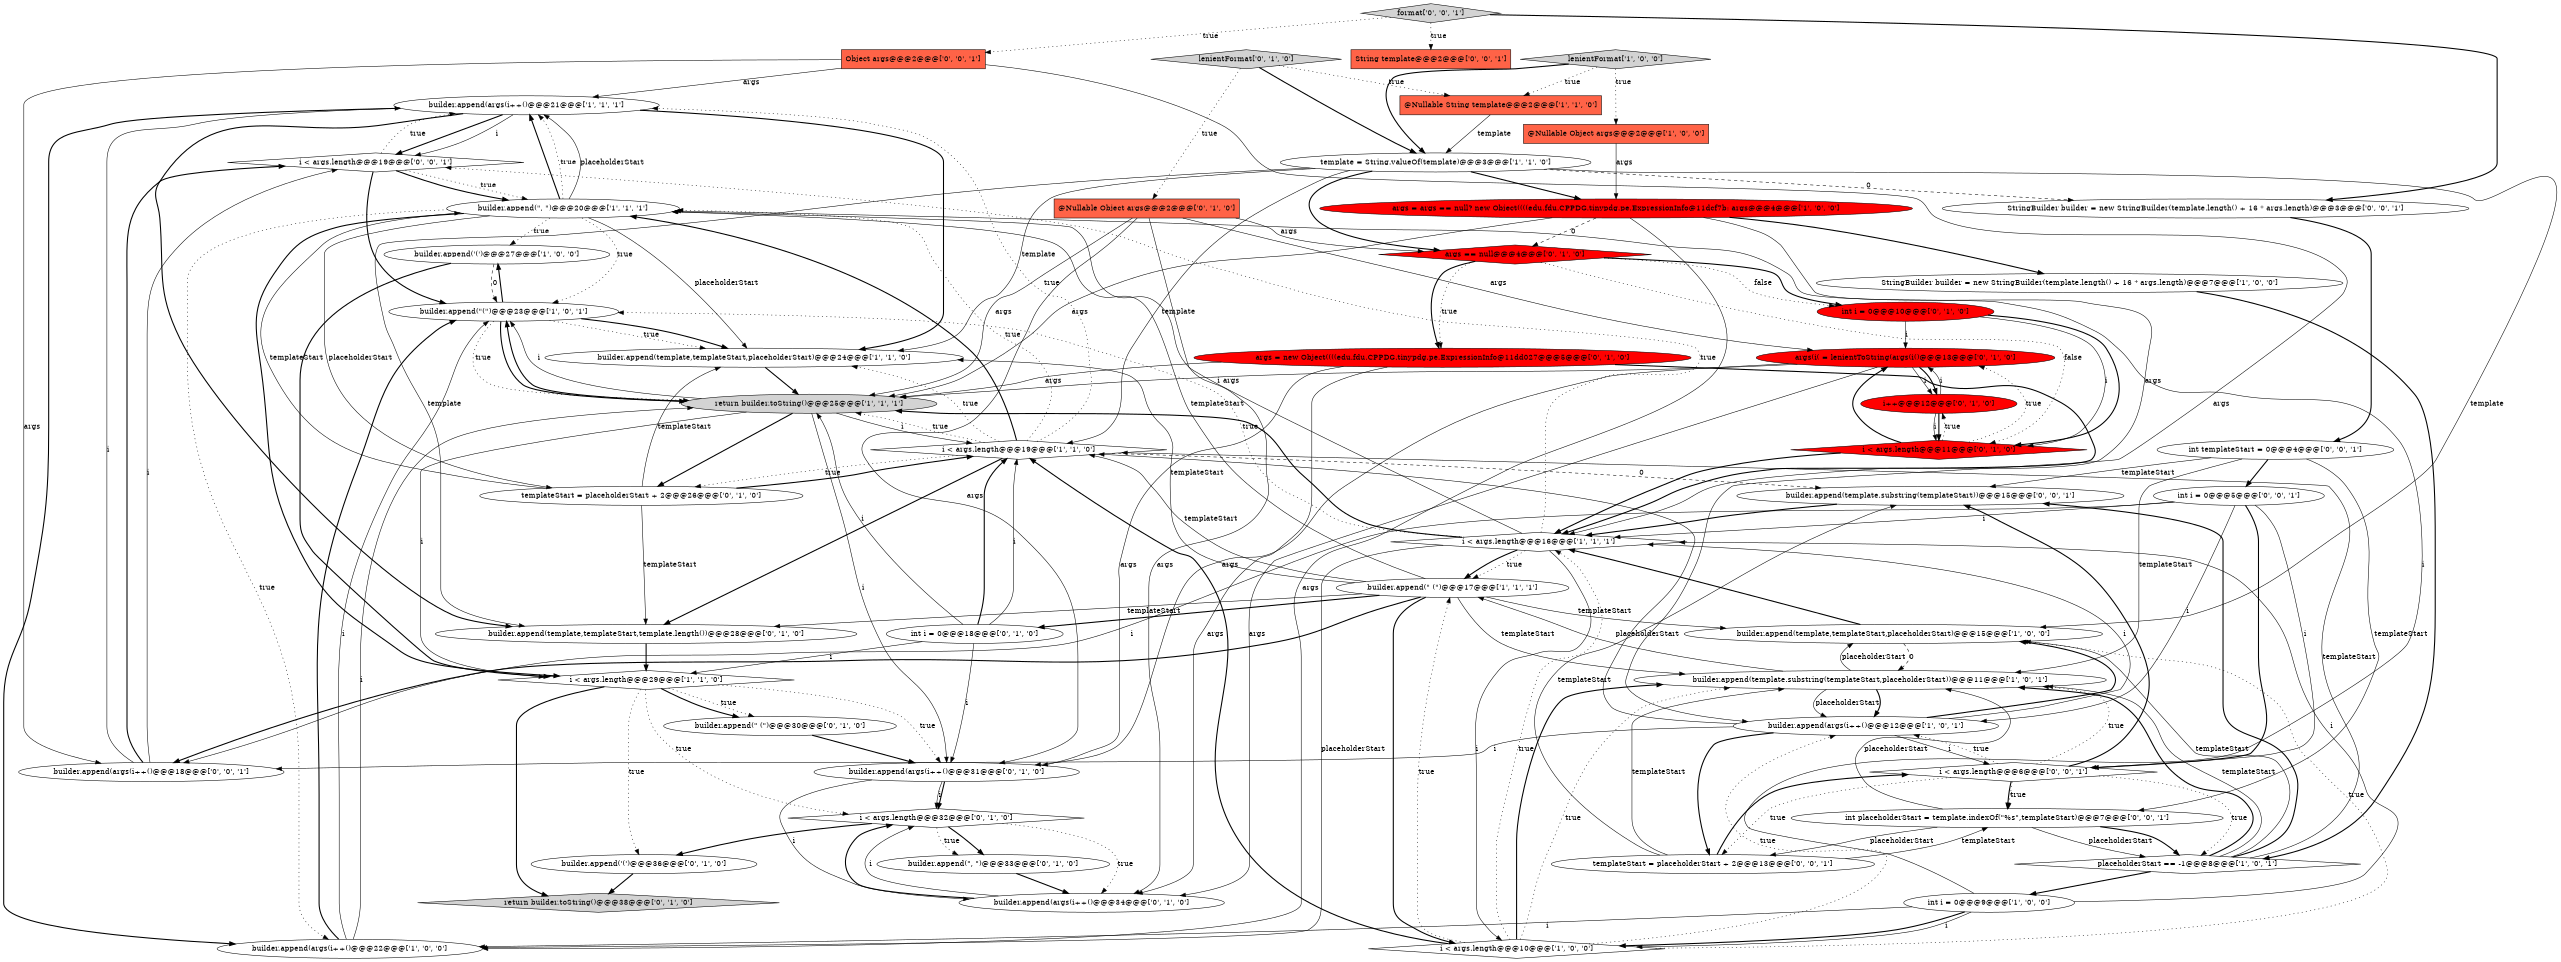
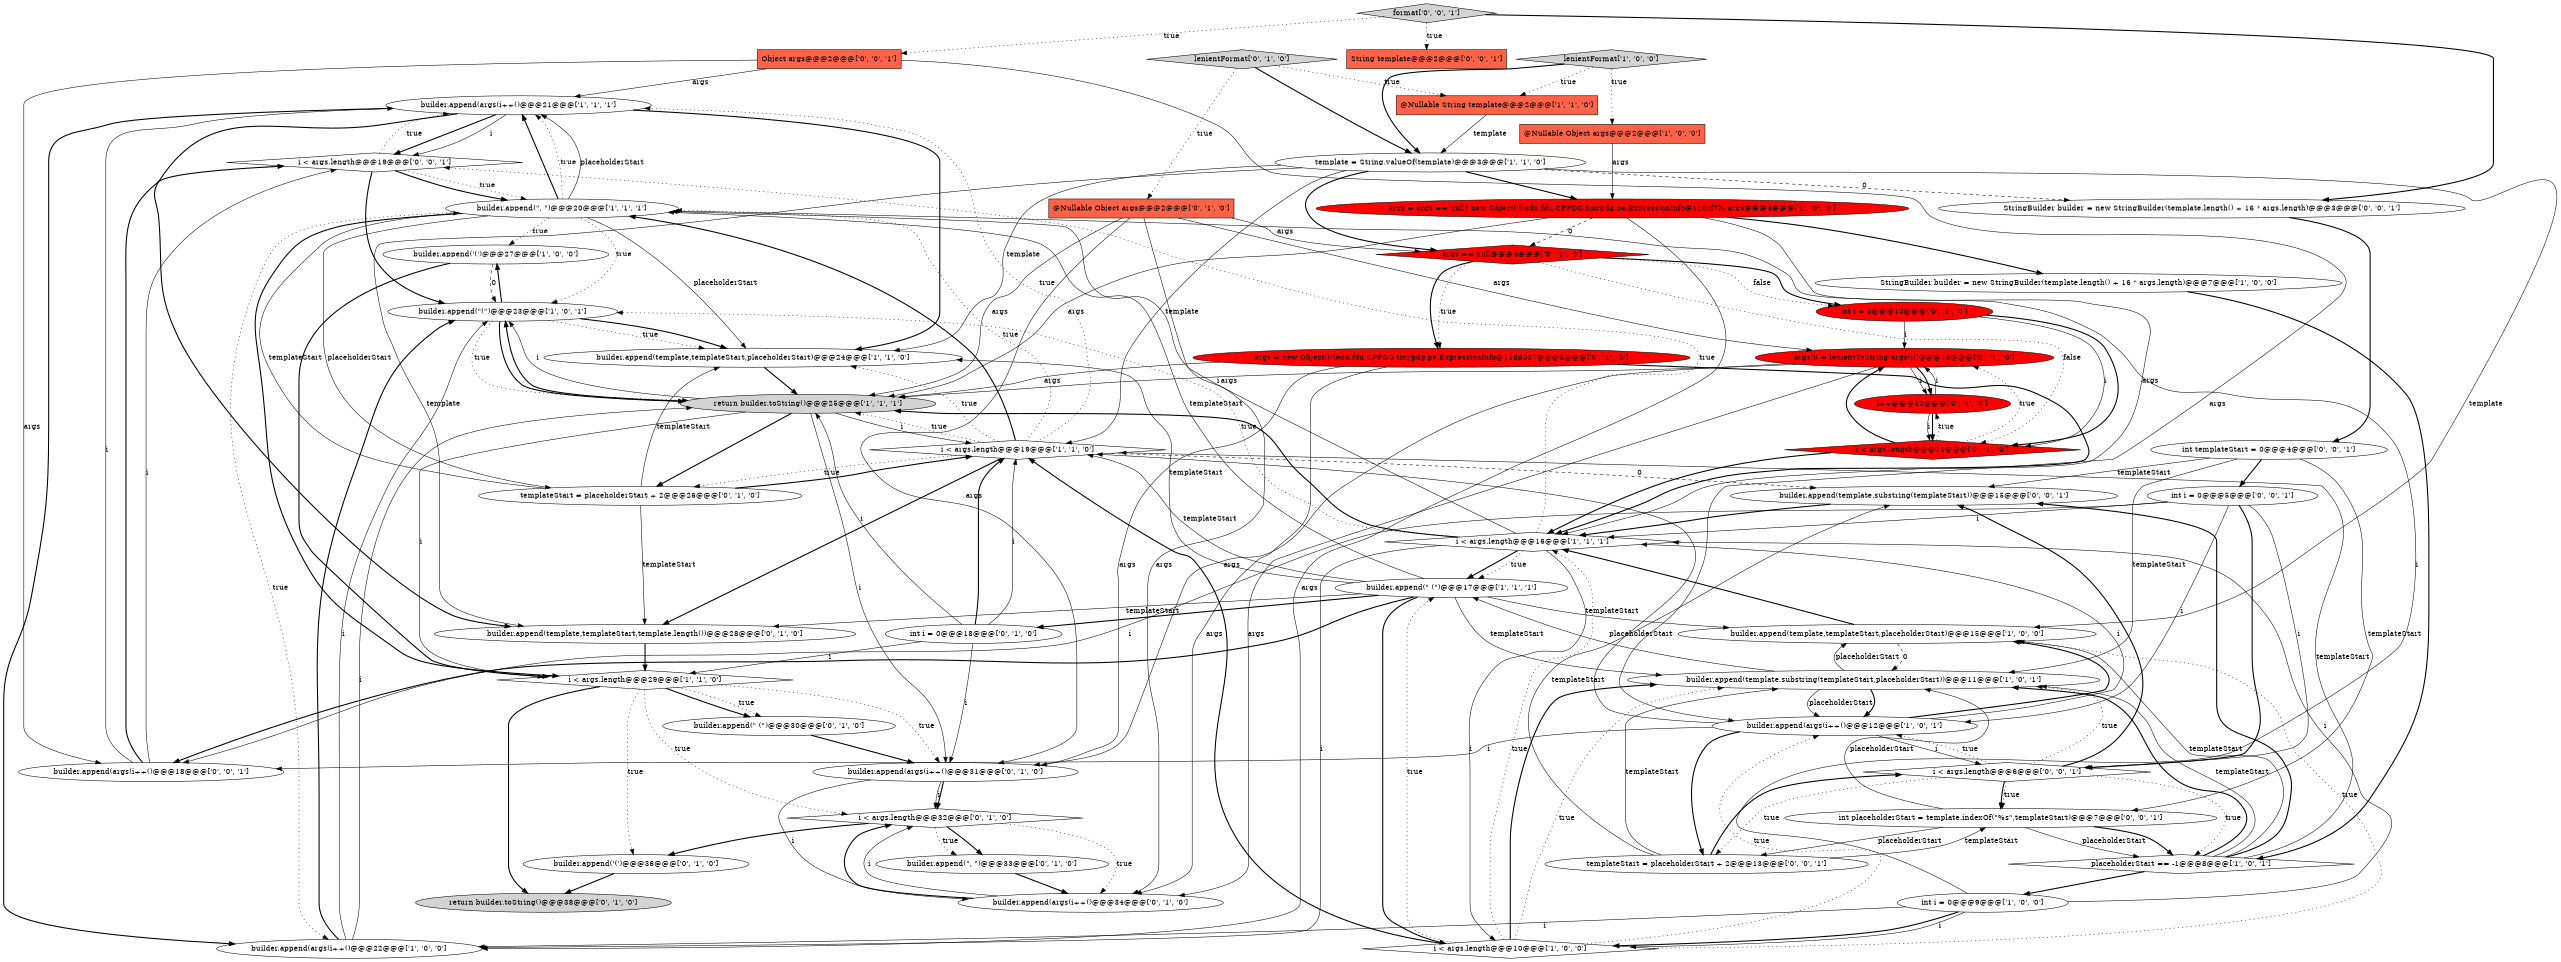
(1353, 749) -> (1322, 749)
(598, 903) -> (543, 903)
